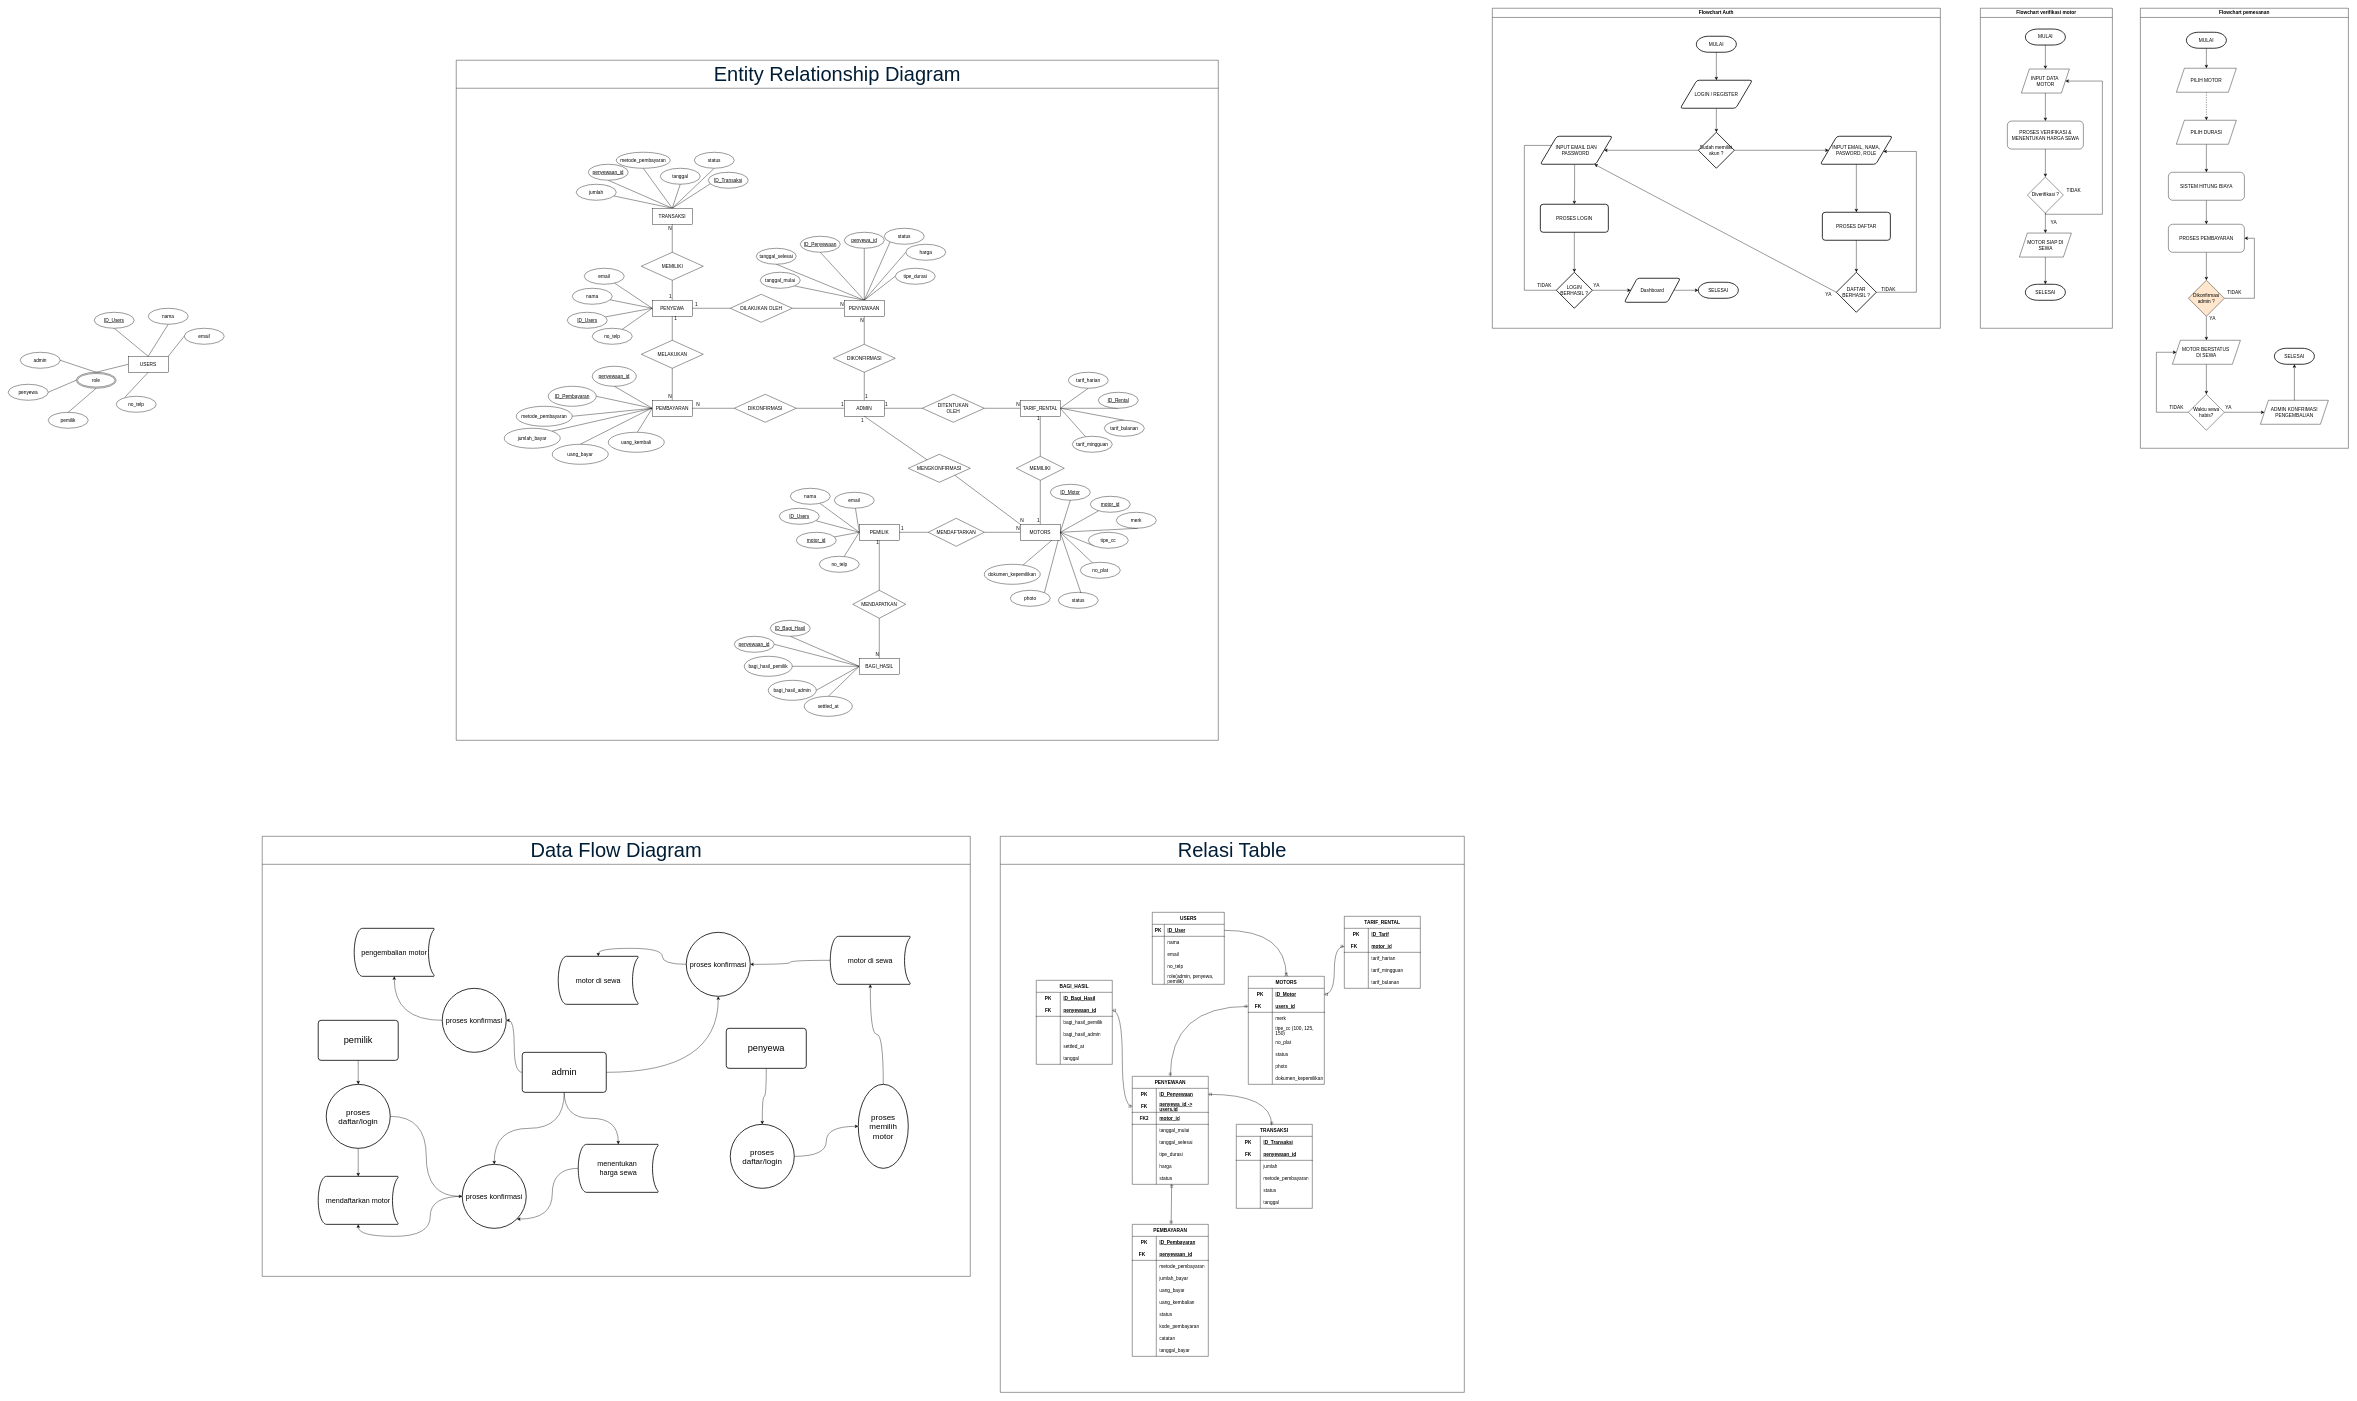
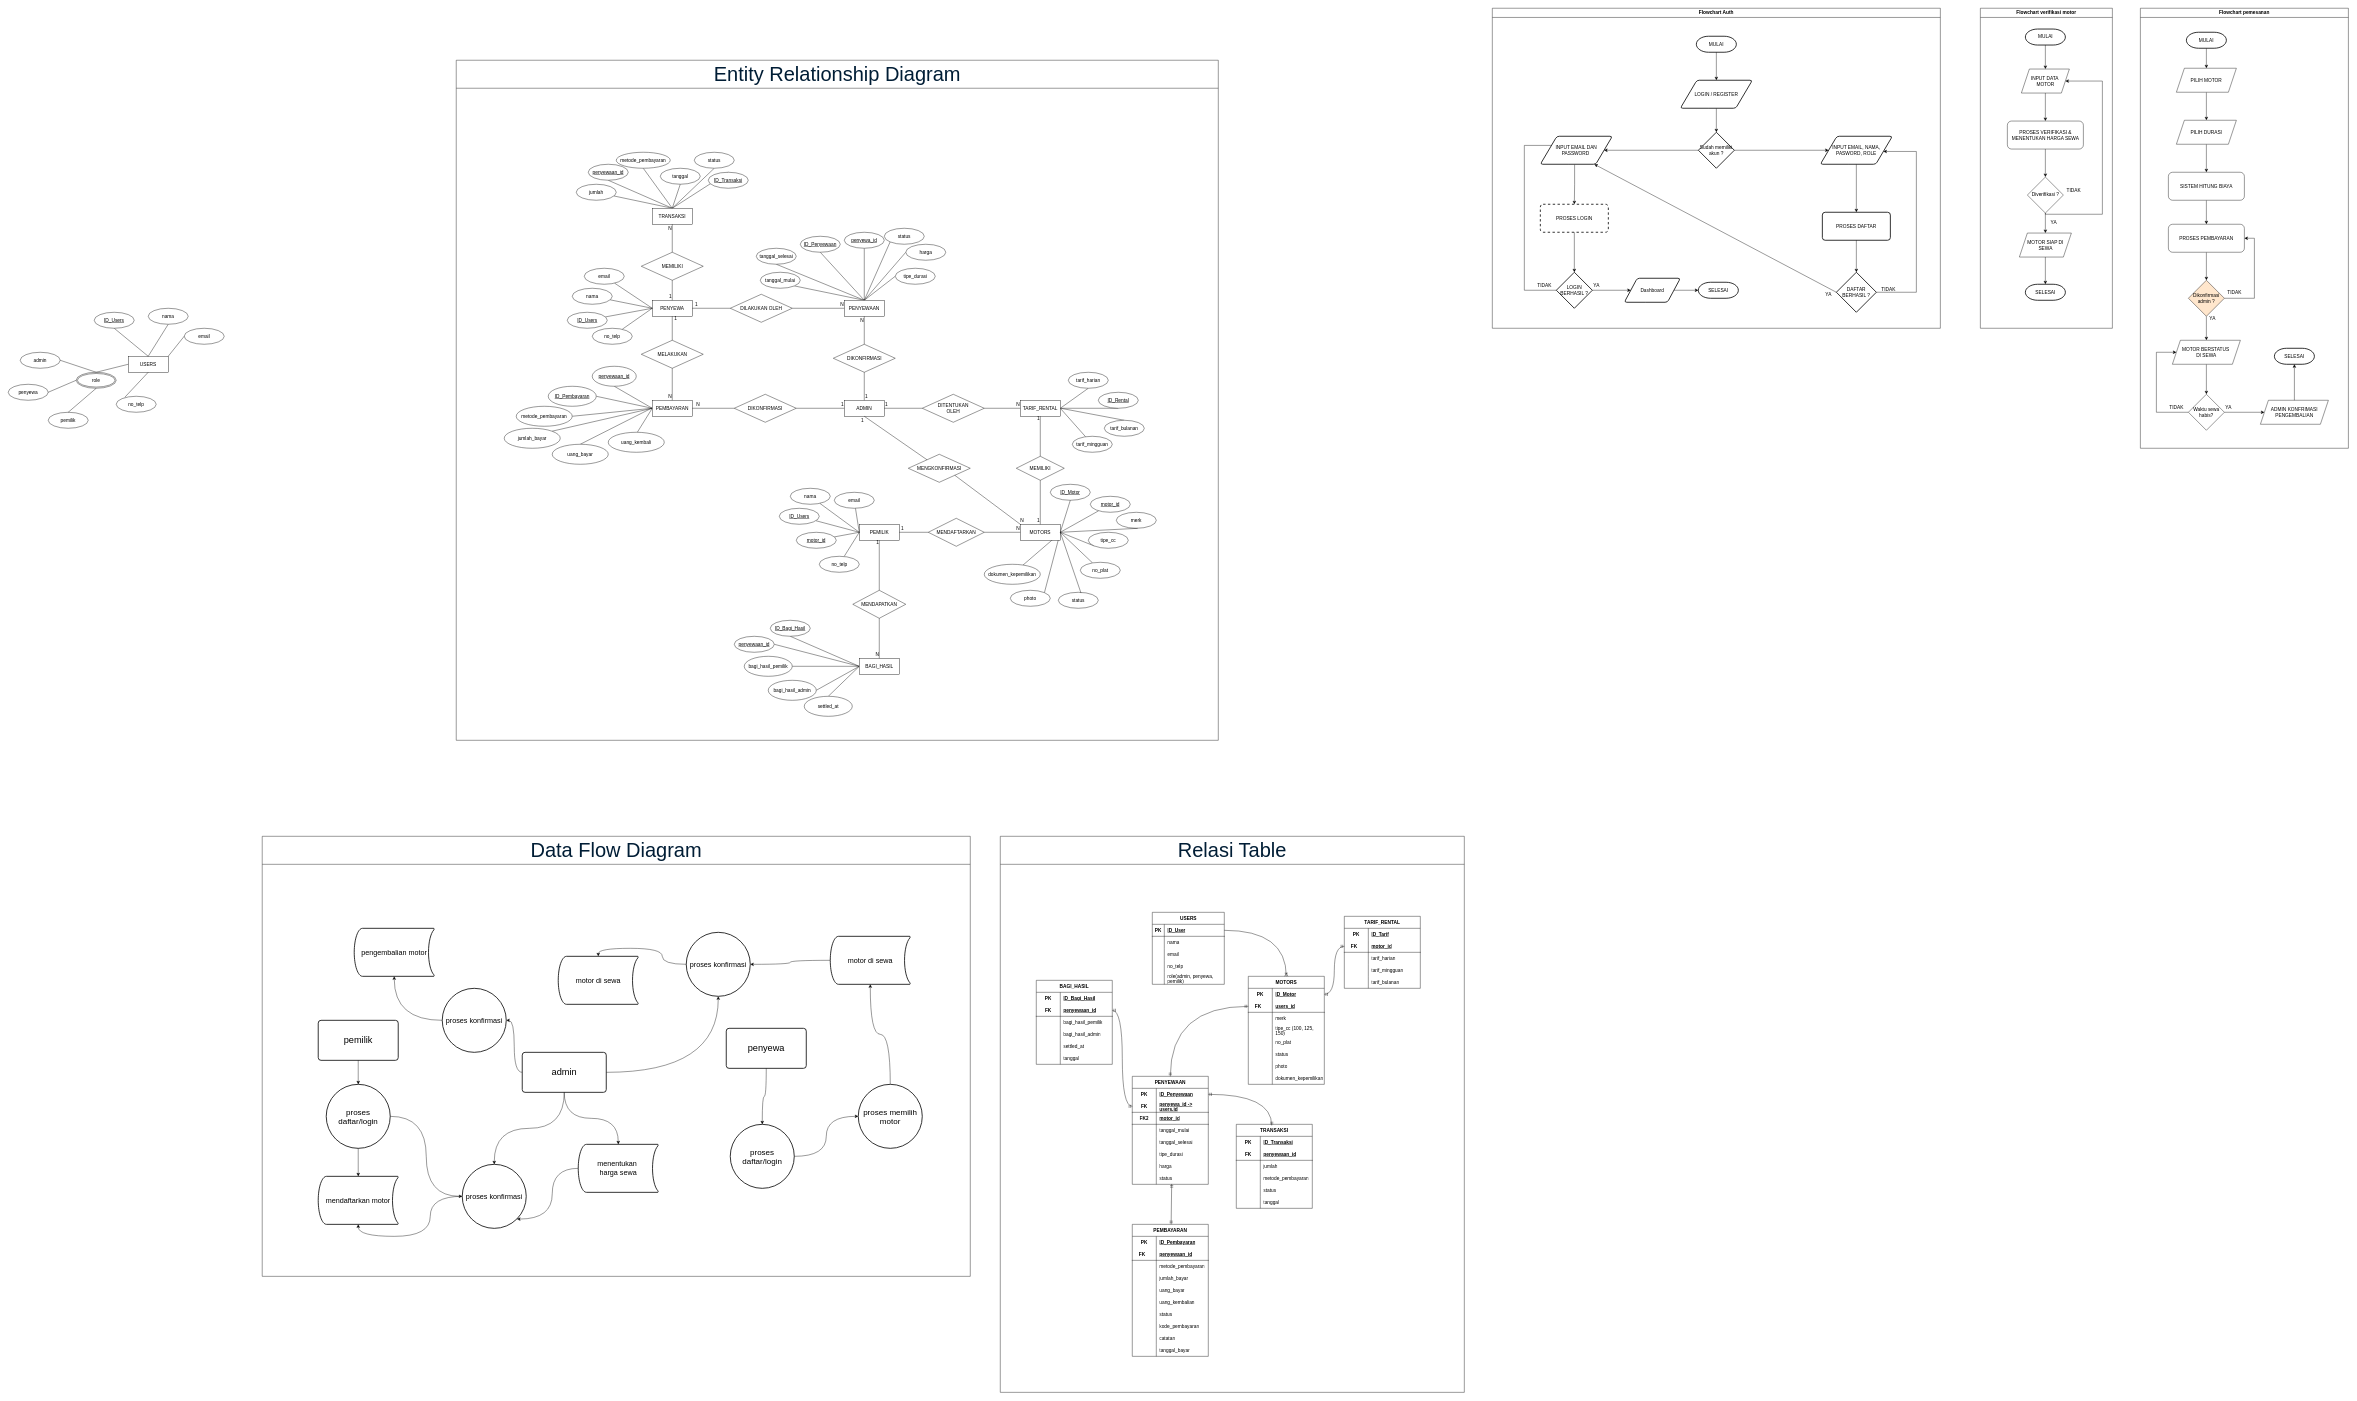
(2206, 104) -> (2206, 104)
(1574, 218) -> (1574, 218)
(883, 1126) -> (890, 1116)
